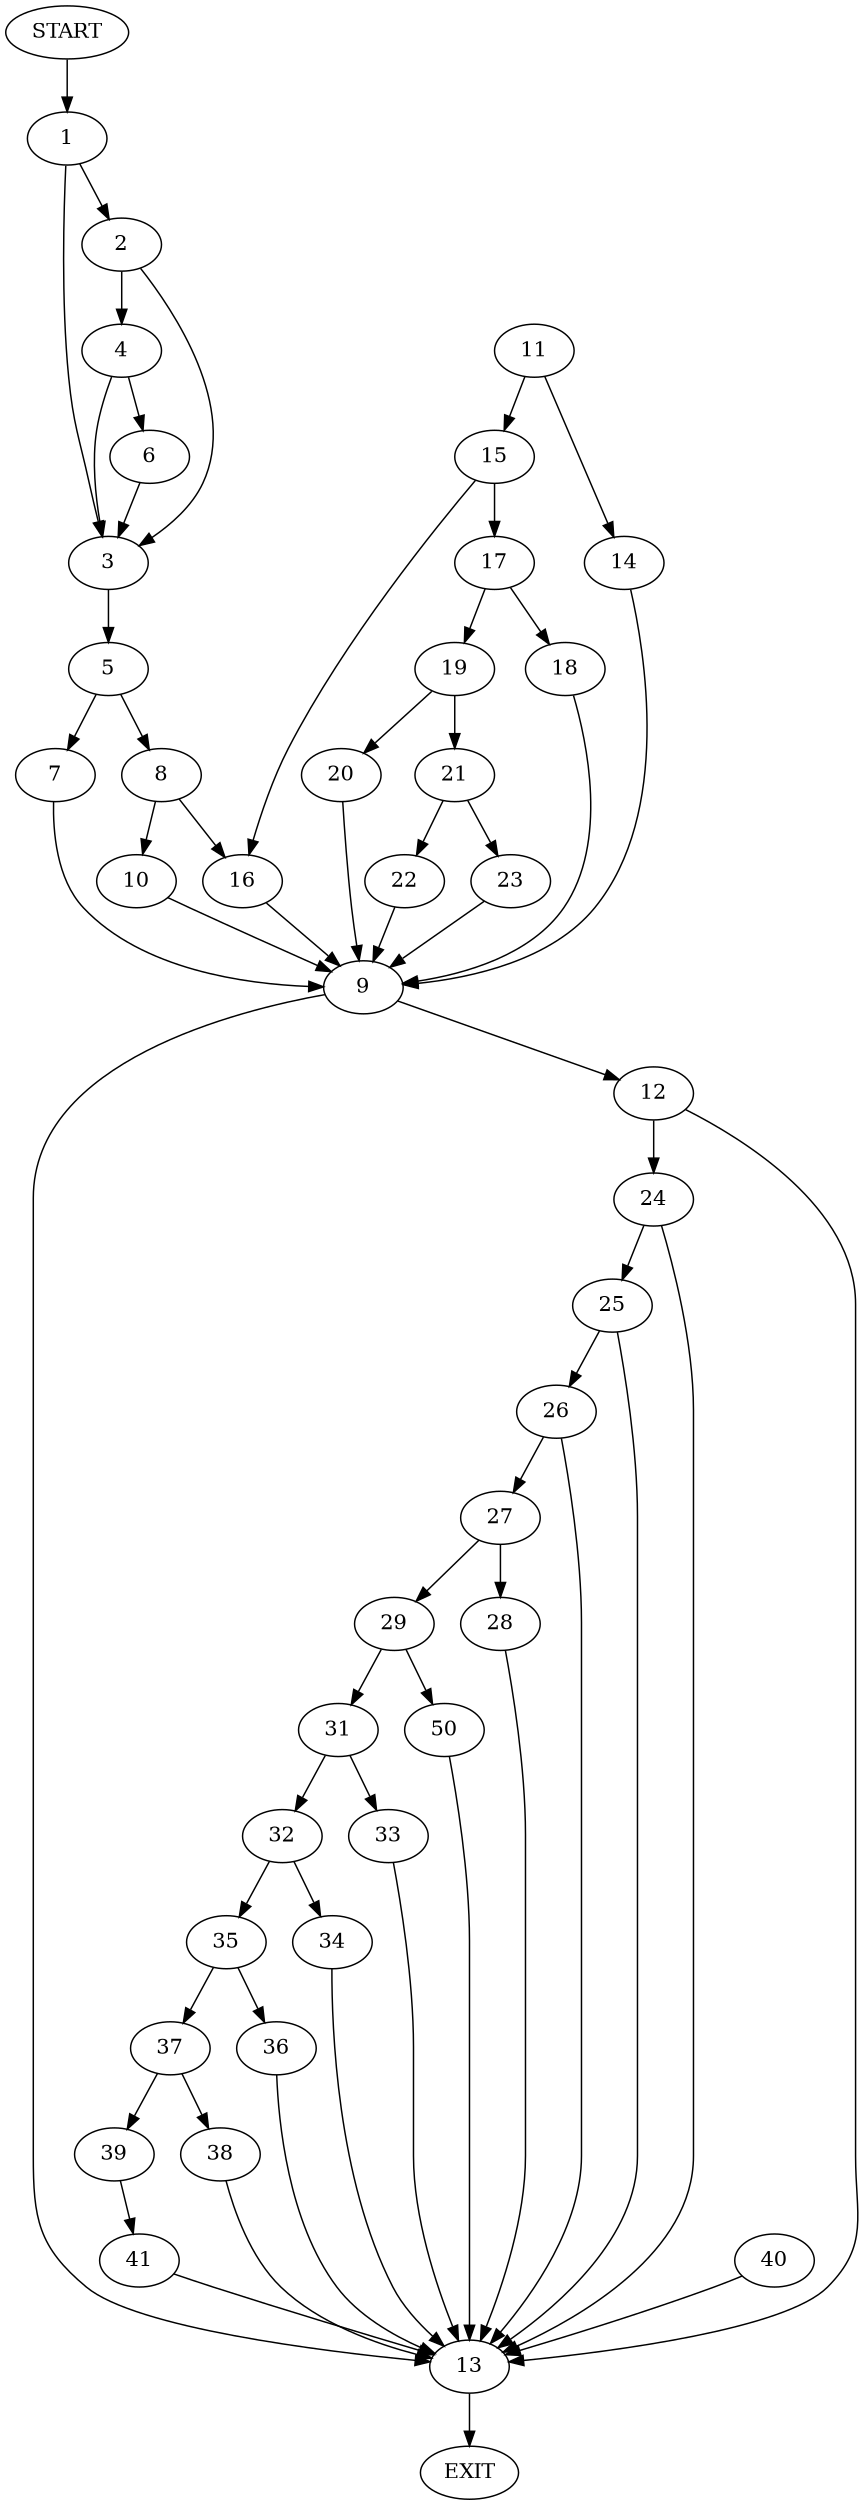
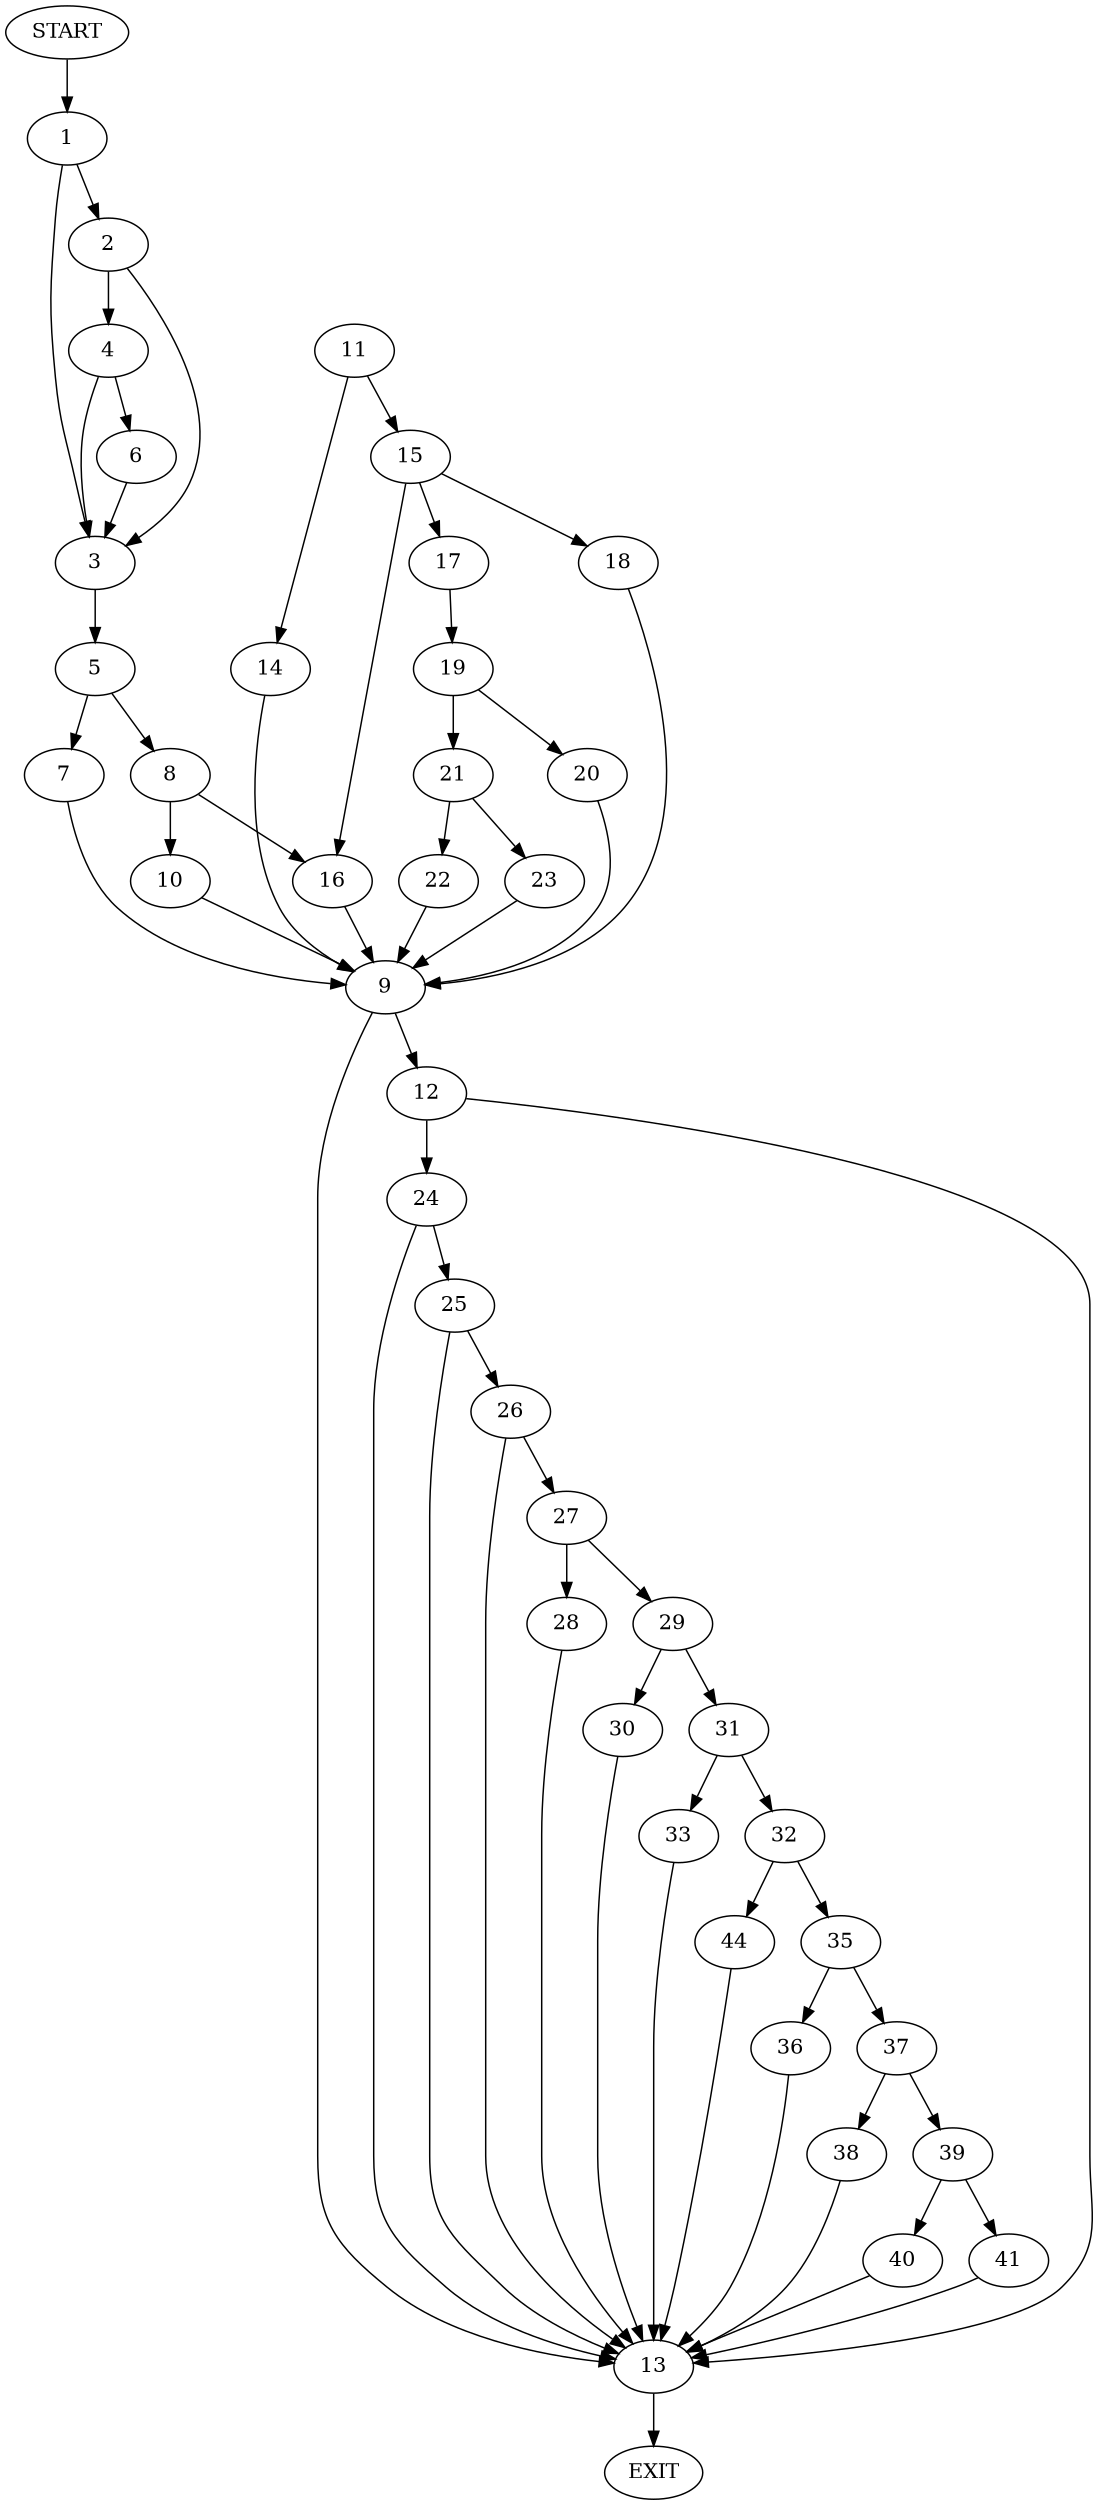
(526, 610) -> (508, 507)
(444, 1730) -> (623, 1730)
(332, 1942) -> (735, 1942)
none -> (931, 2200)
